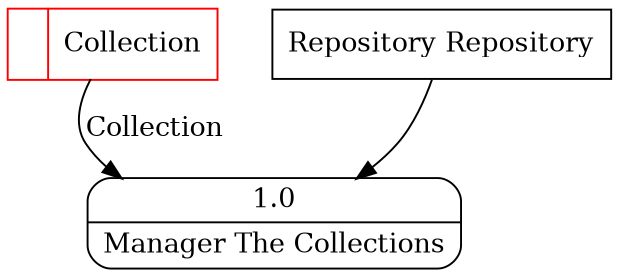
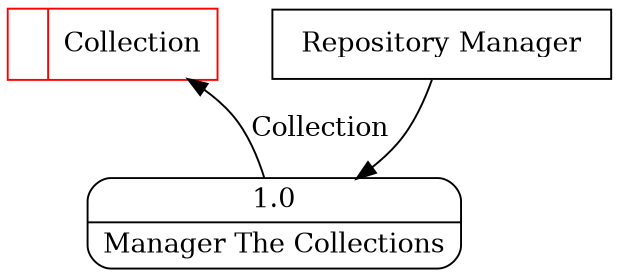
(442, 44) -> (442, 44)
(79, 126) -> (242, 129)
